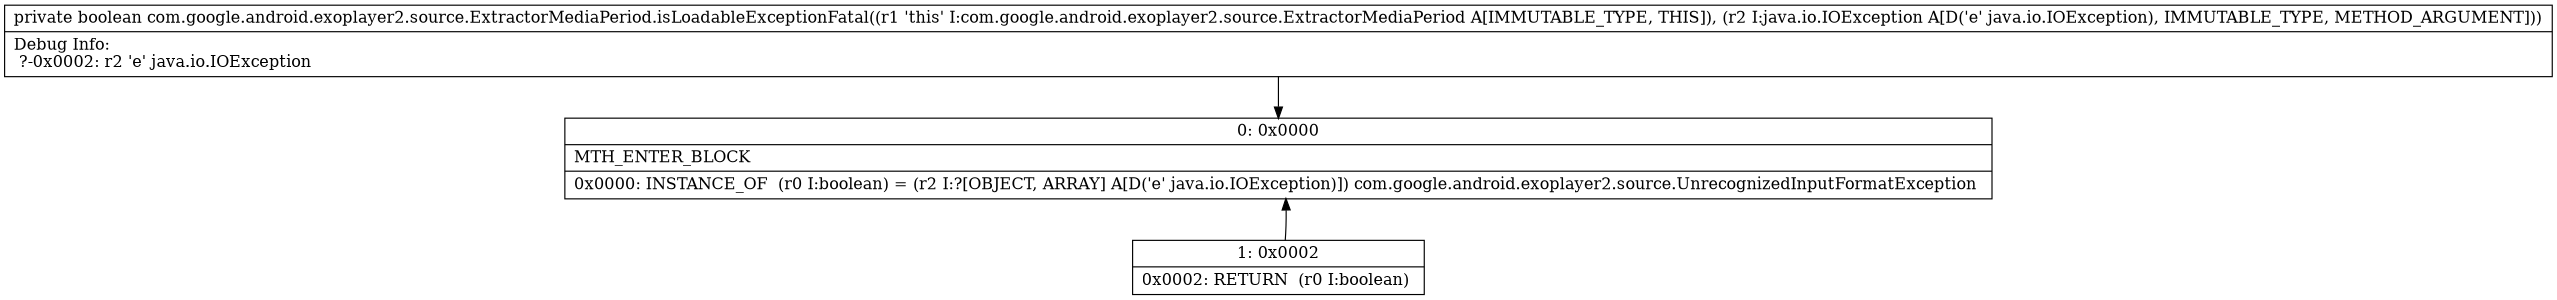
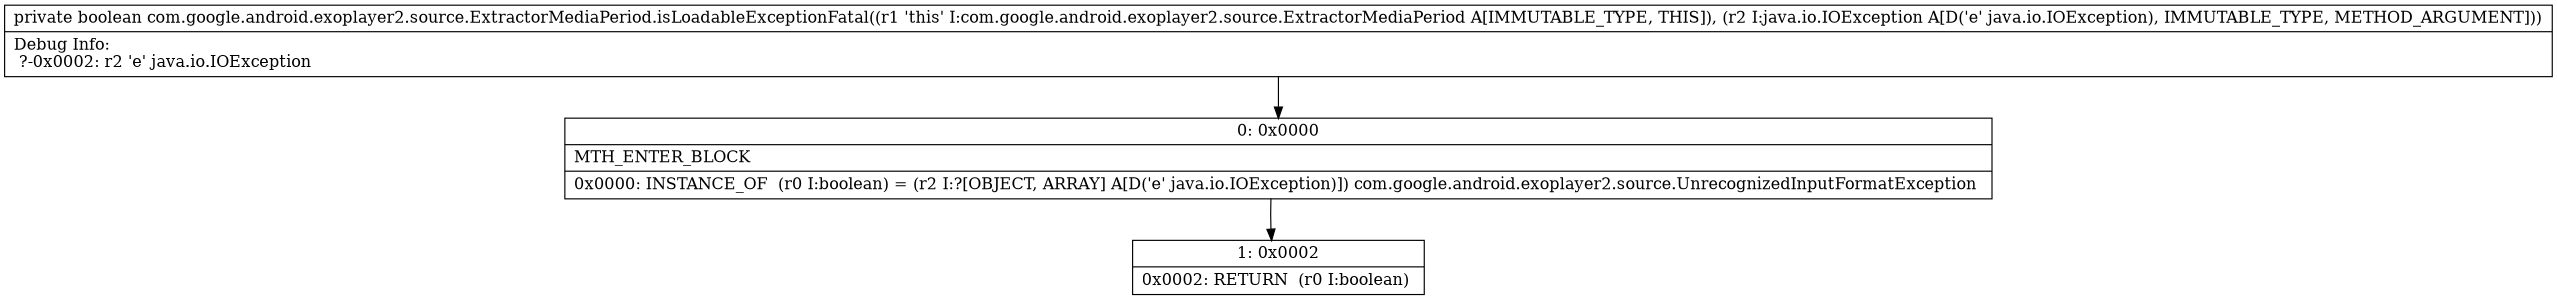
(1286, 225) -> (1271, 214)
